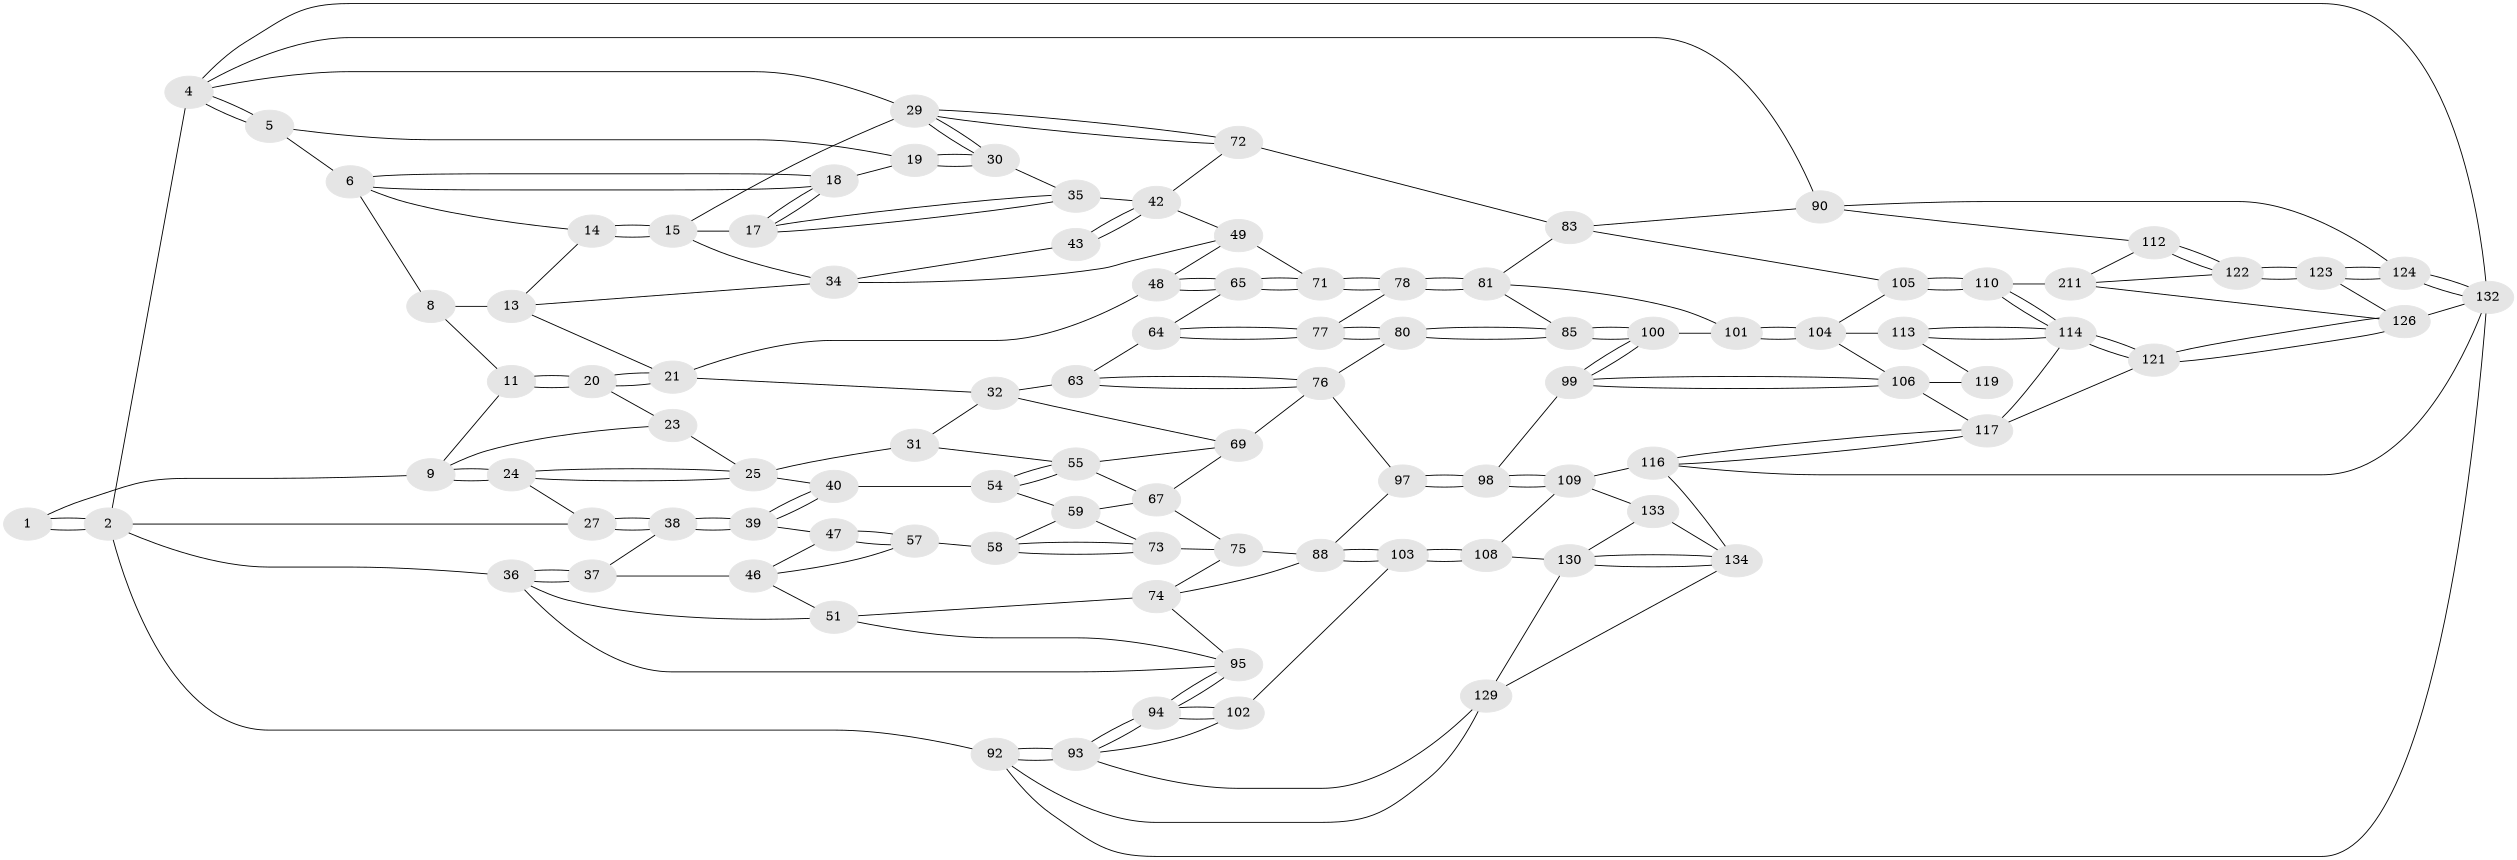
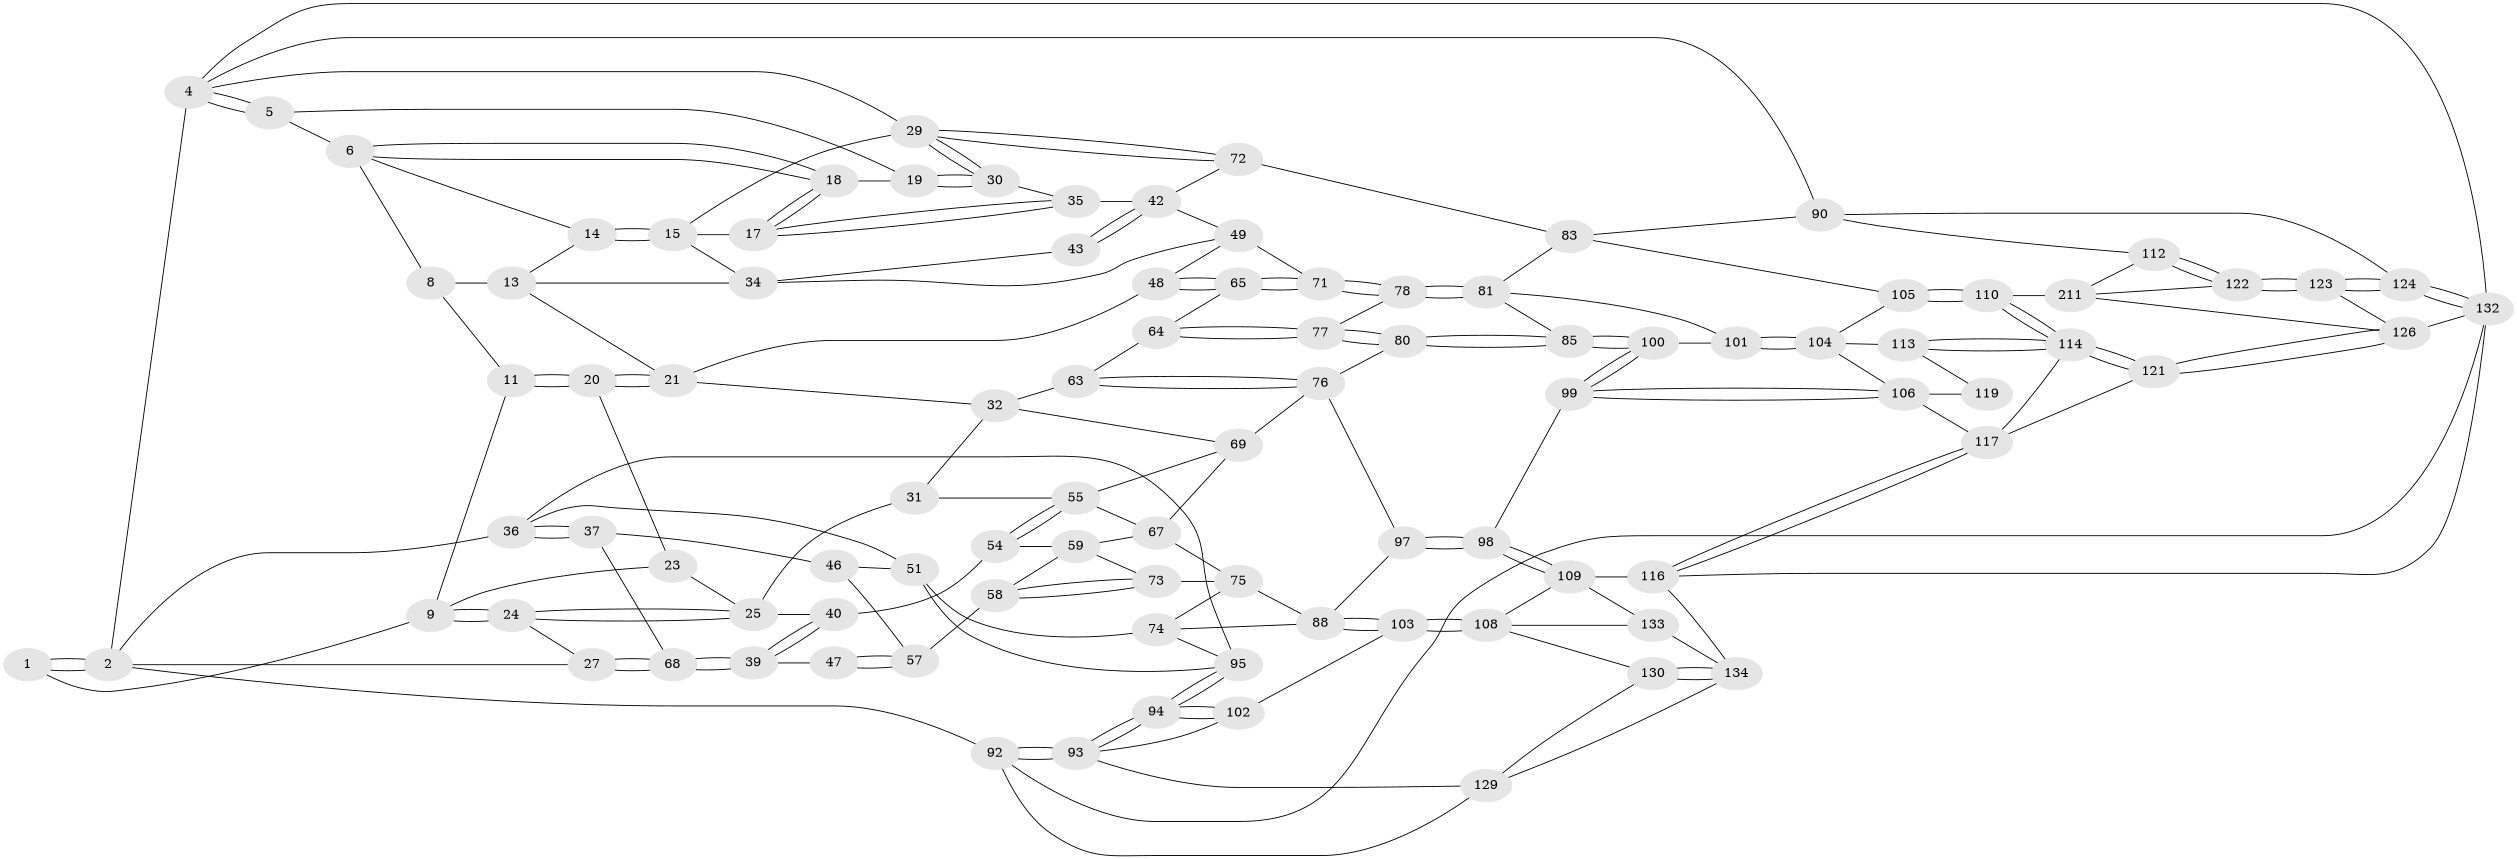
(673, 524) -> (673, 665)
(1611, 536) -> (1570, 625)
(794, 555) -> none
